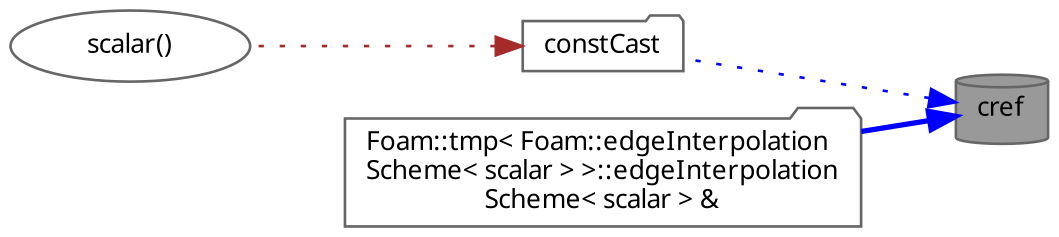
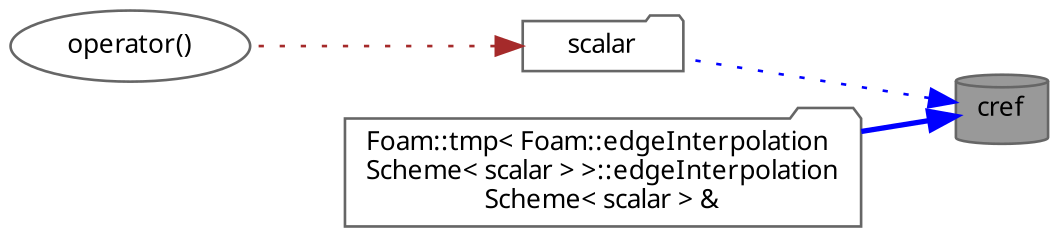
(130, 46) -> (130, 46)
(603, 46) -> (603, 46)
